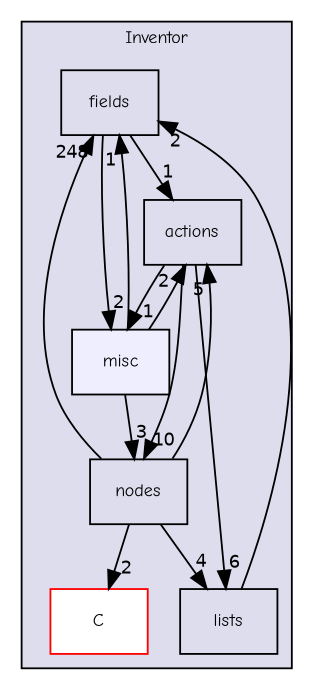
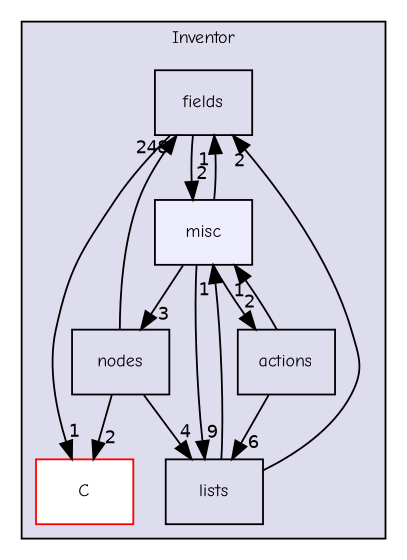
(146, 160) -> (72, 275)
none -> (196, 353)
(176, 355) -> none
none -> (221, 371)
(197, 410) -> none
